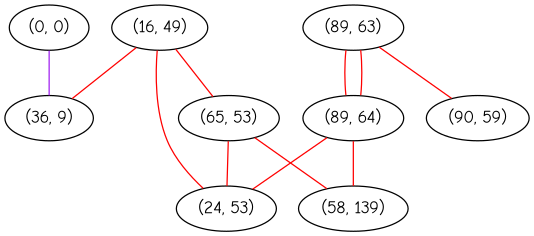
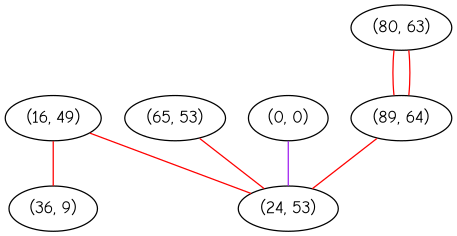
(353, 28) -> (401, 28)
(49, 73) -> (288, 164)
(194, 73) -> none
(478, 118) -> none
(353, 209) -> none
